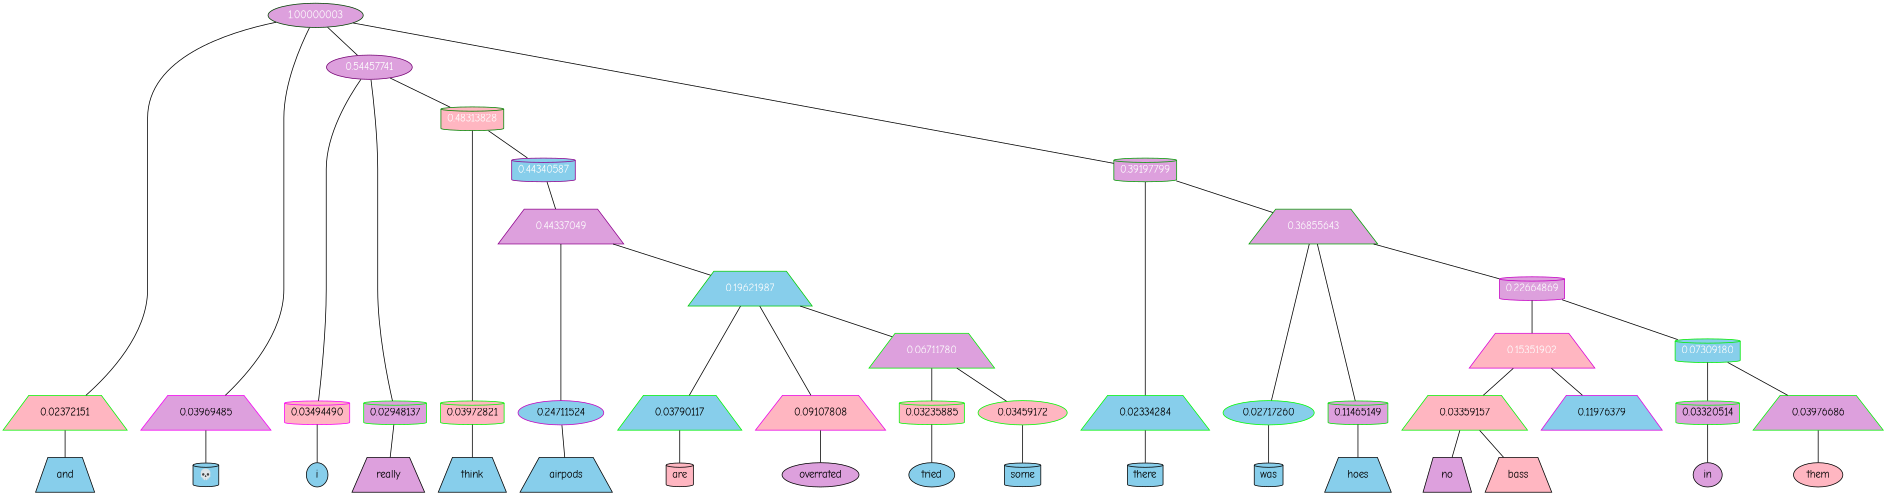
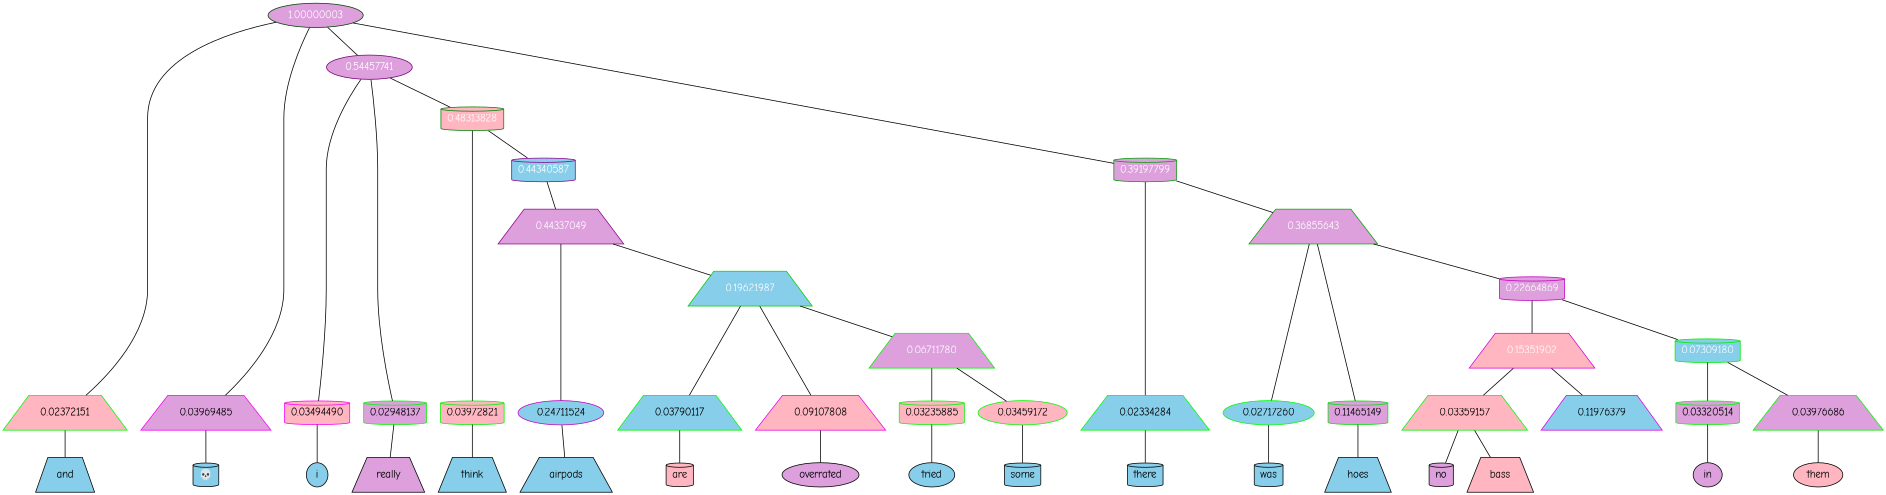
(1447, 475) -> (1441, 475)
